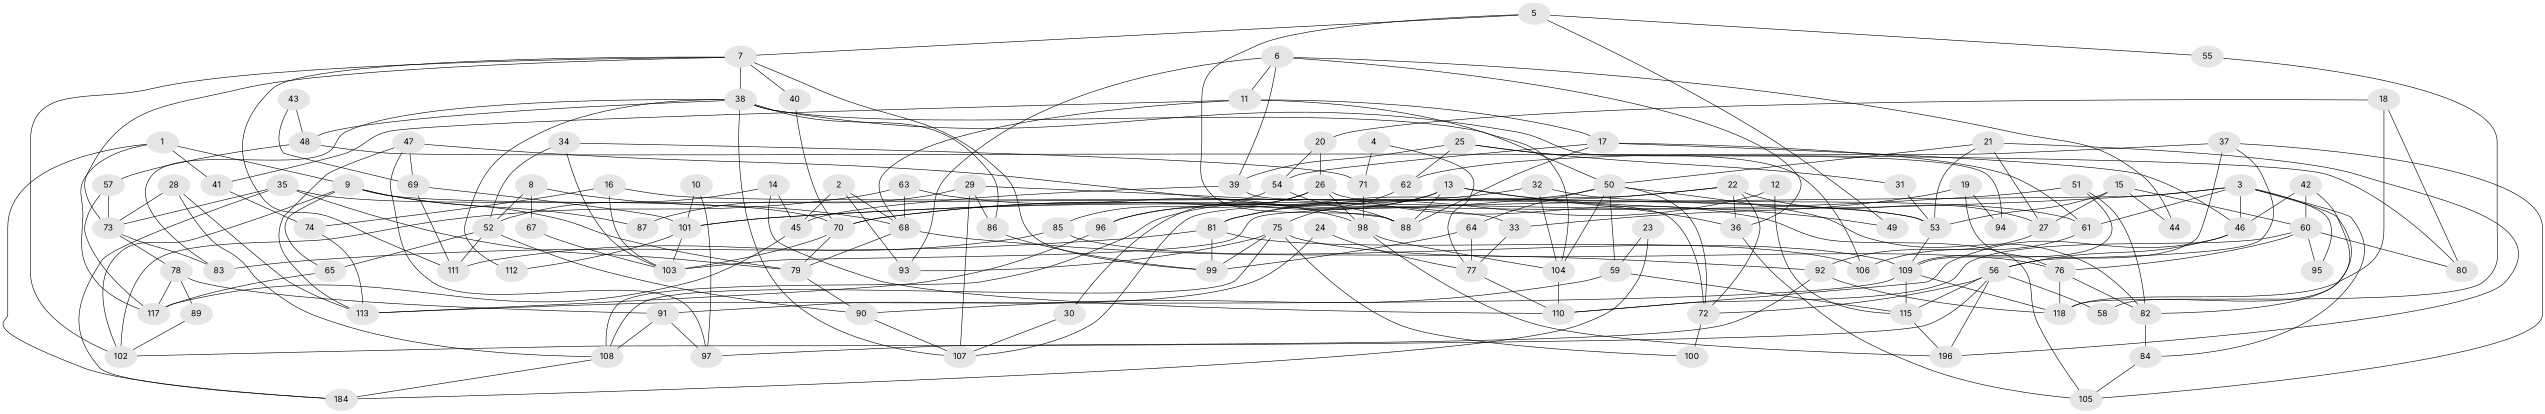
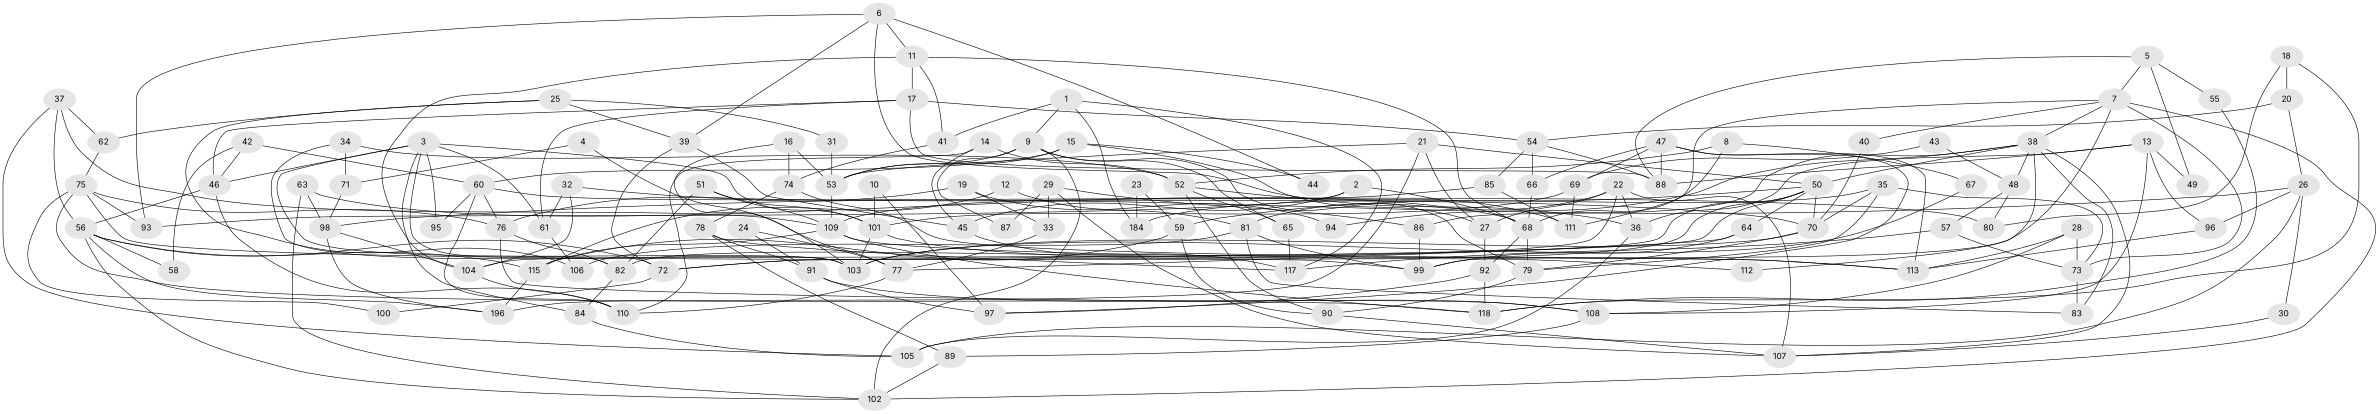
none -> (1532, 185)
(142, 250) -> (745, 207)
(474, 378) -> (1275, 350)
